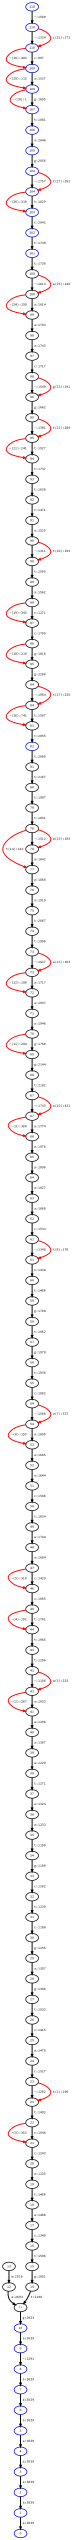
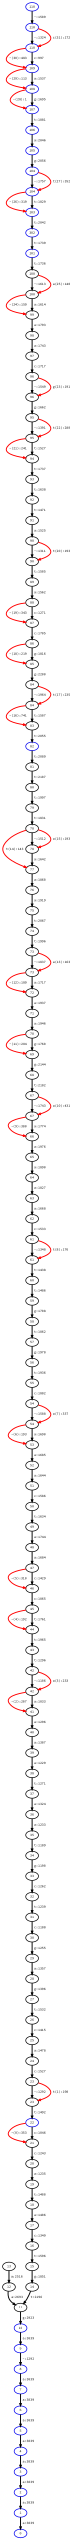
(32, 2123) -> (32, 2123)
